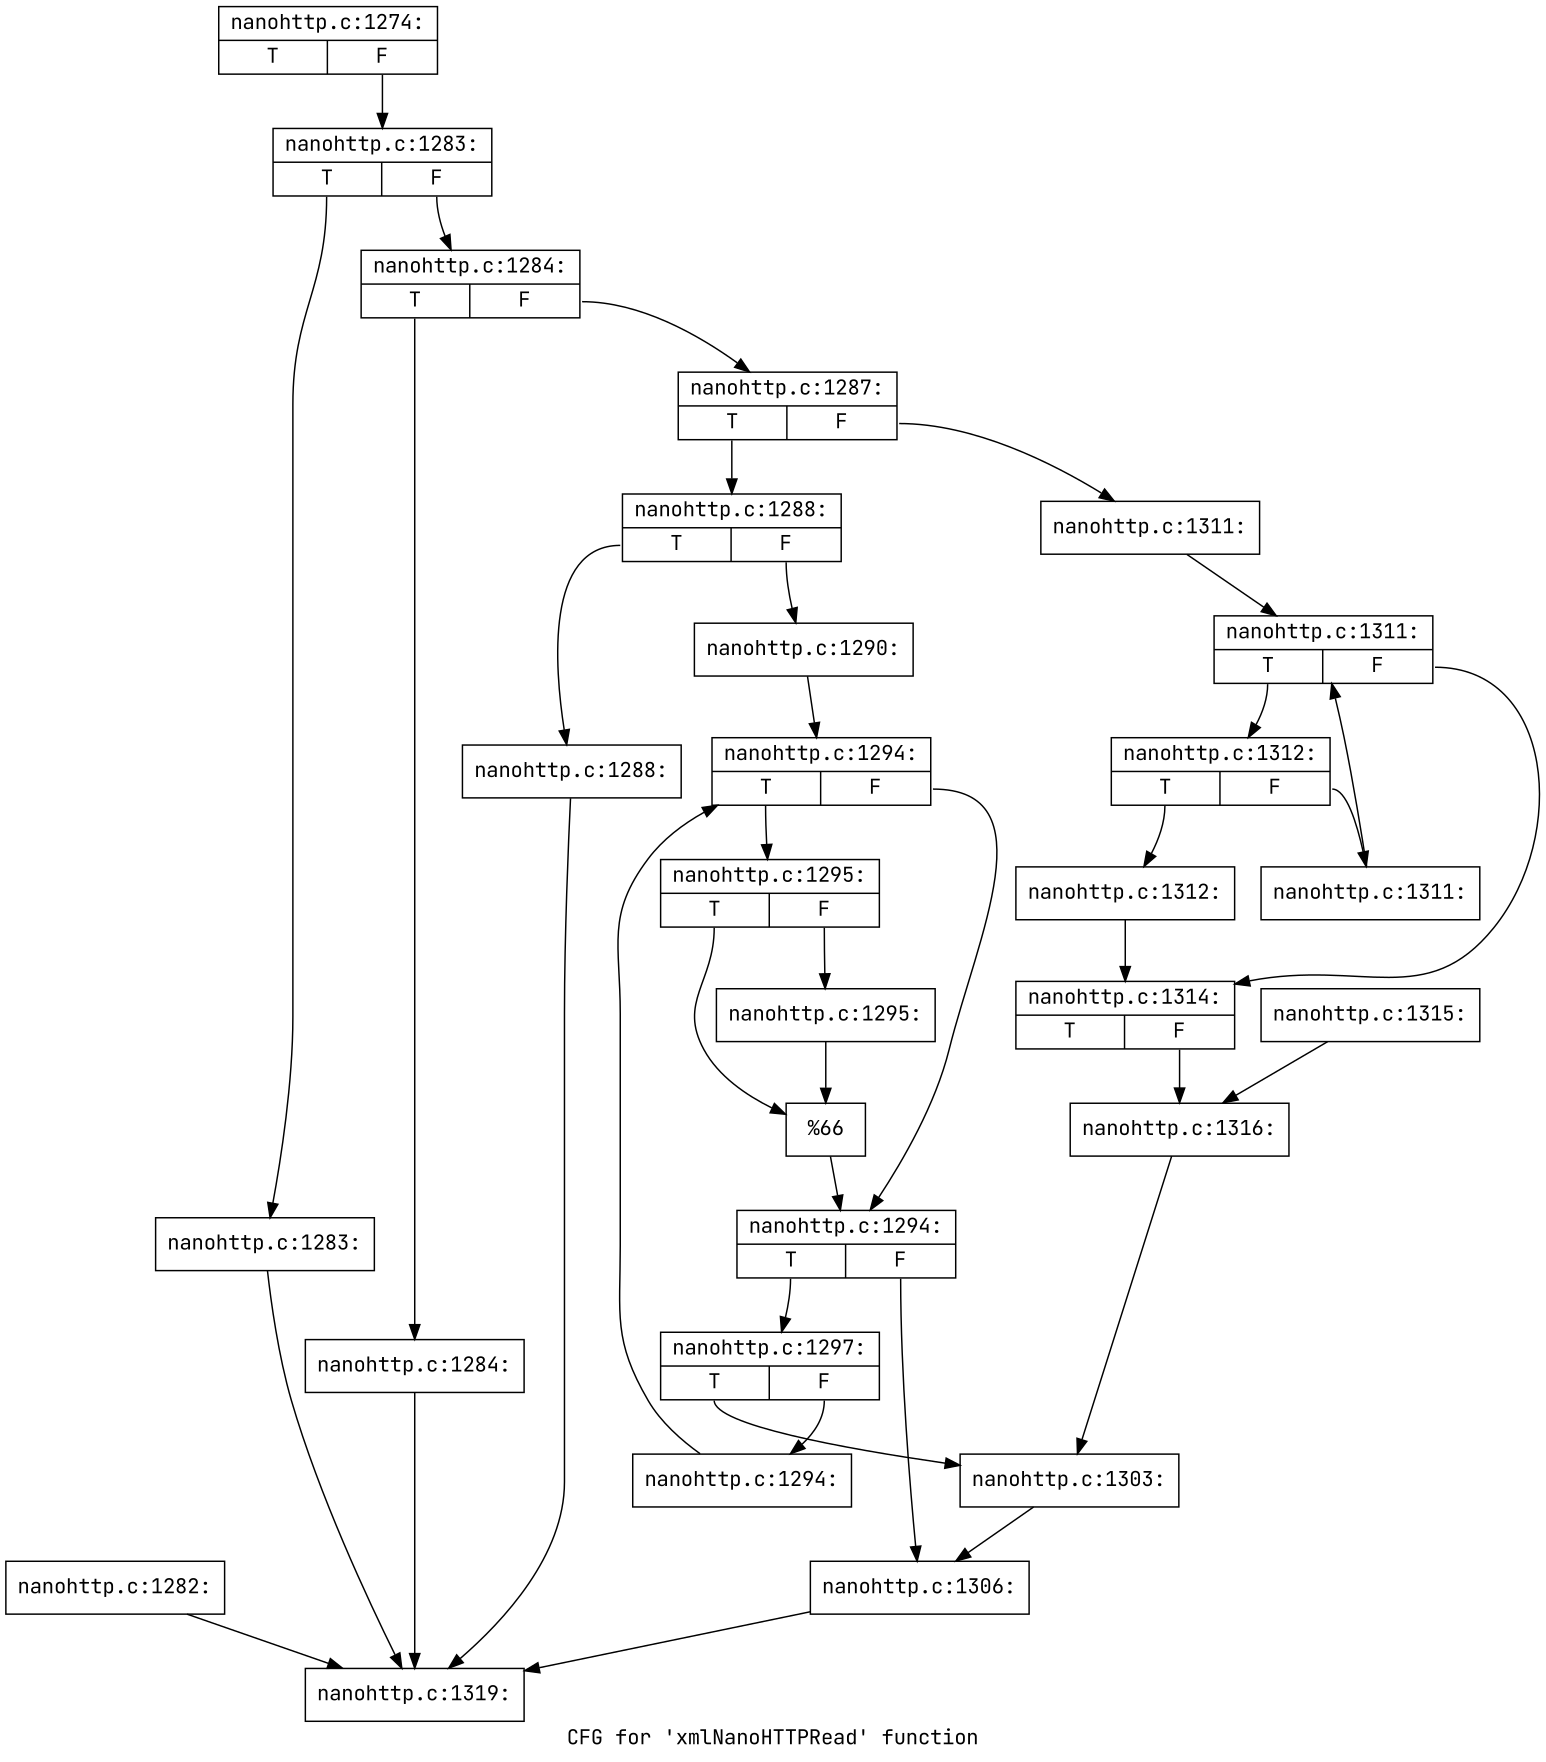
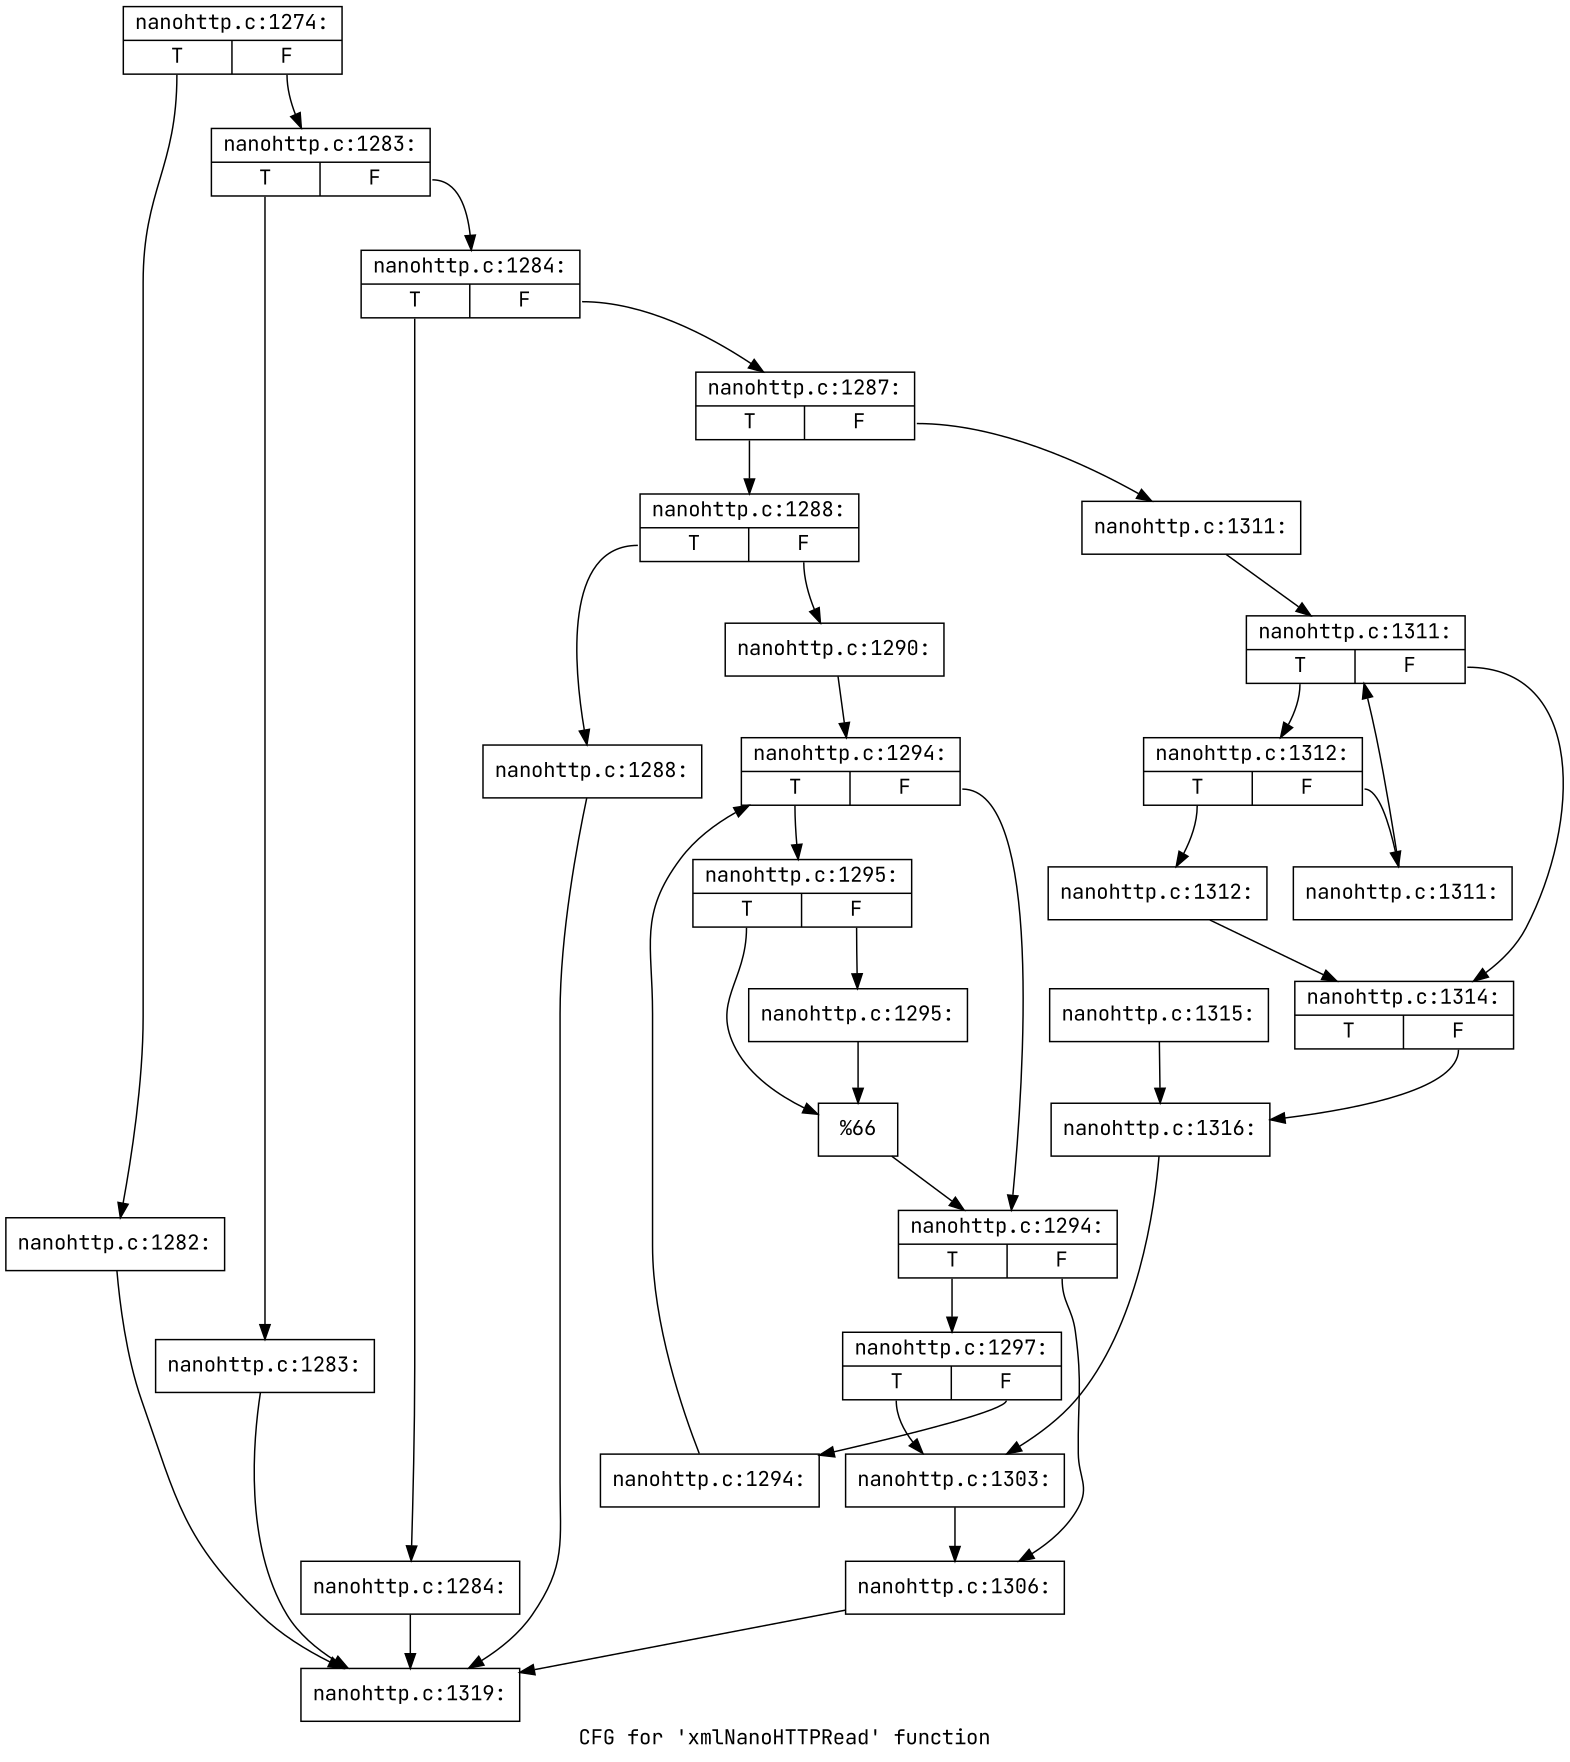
none -> (143, 638)
